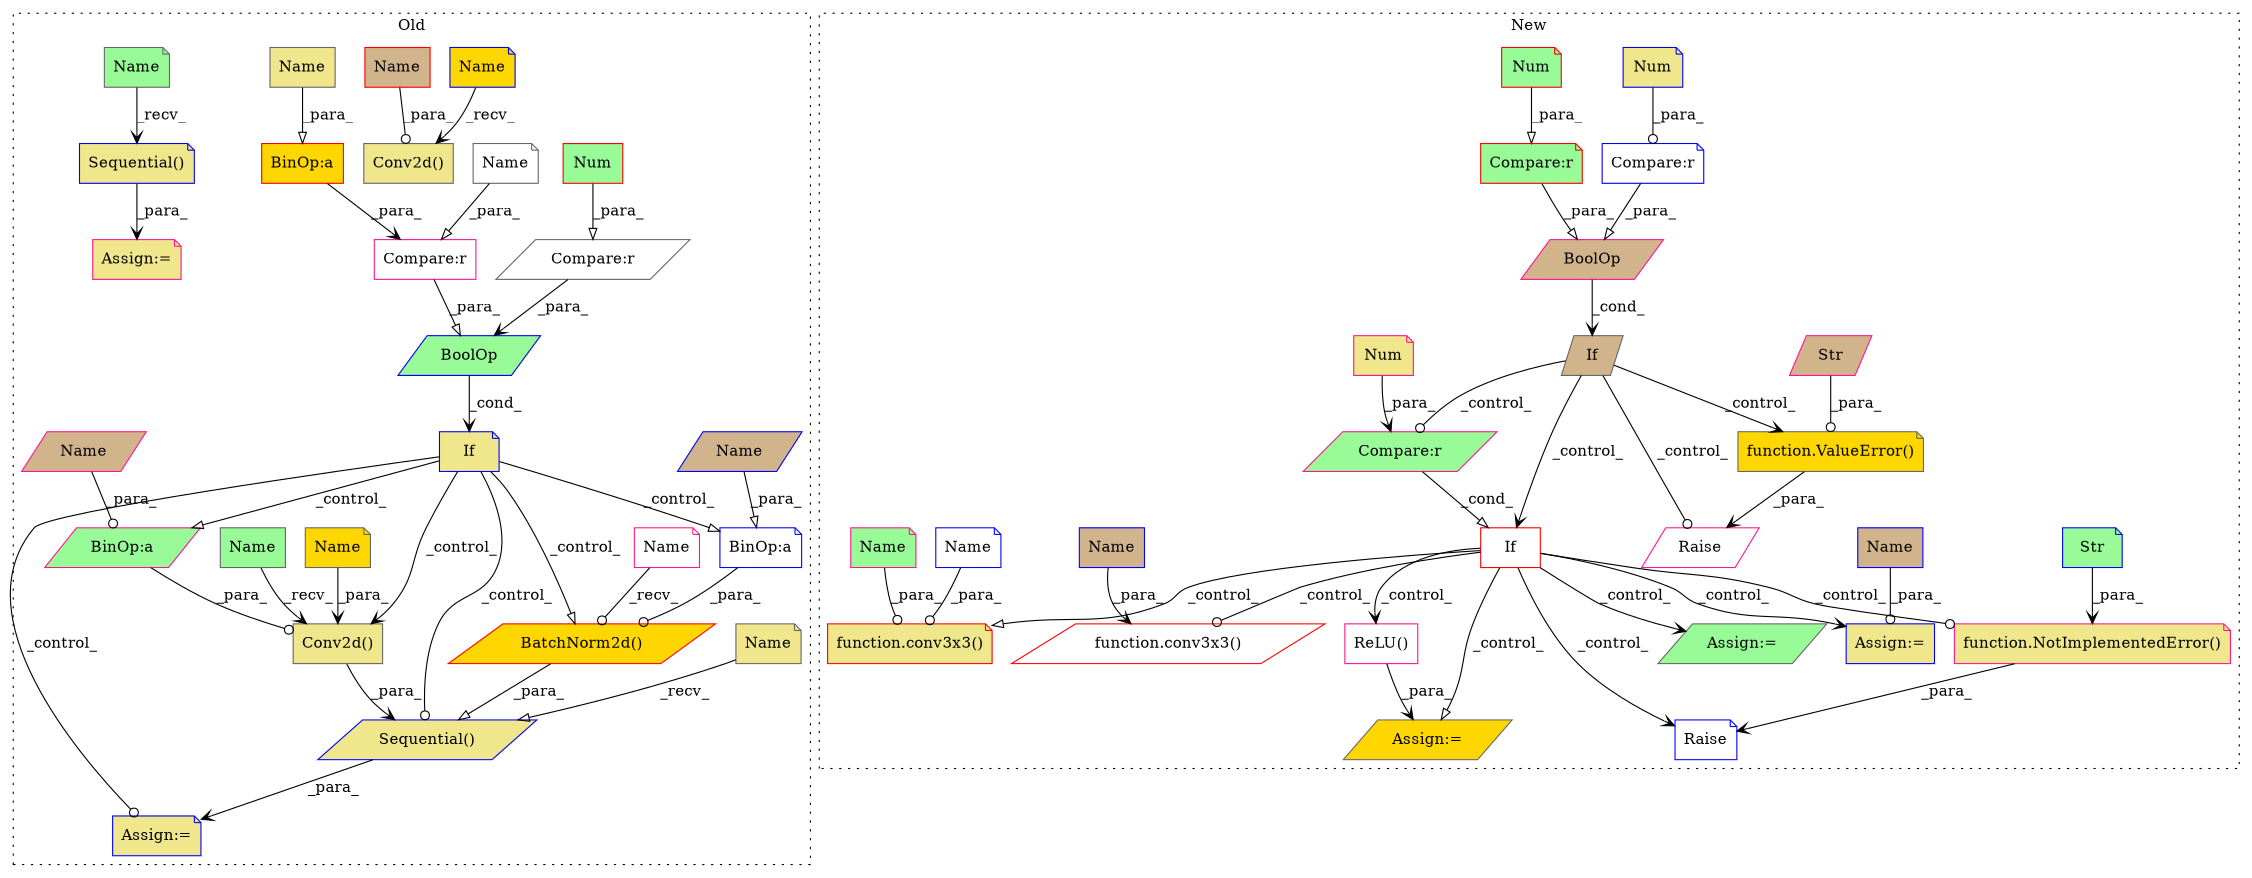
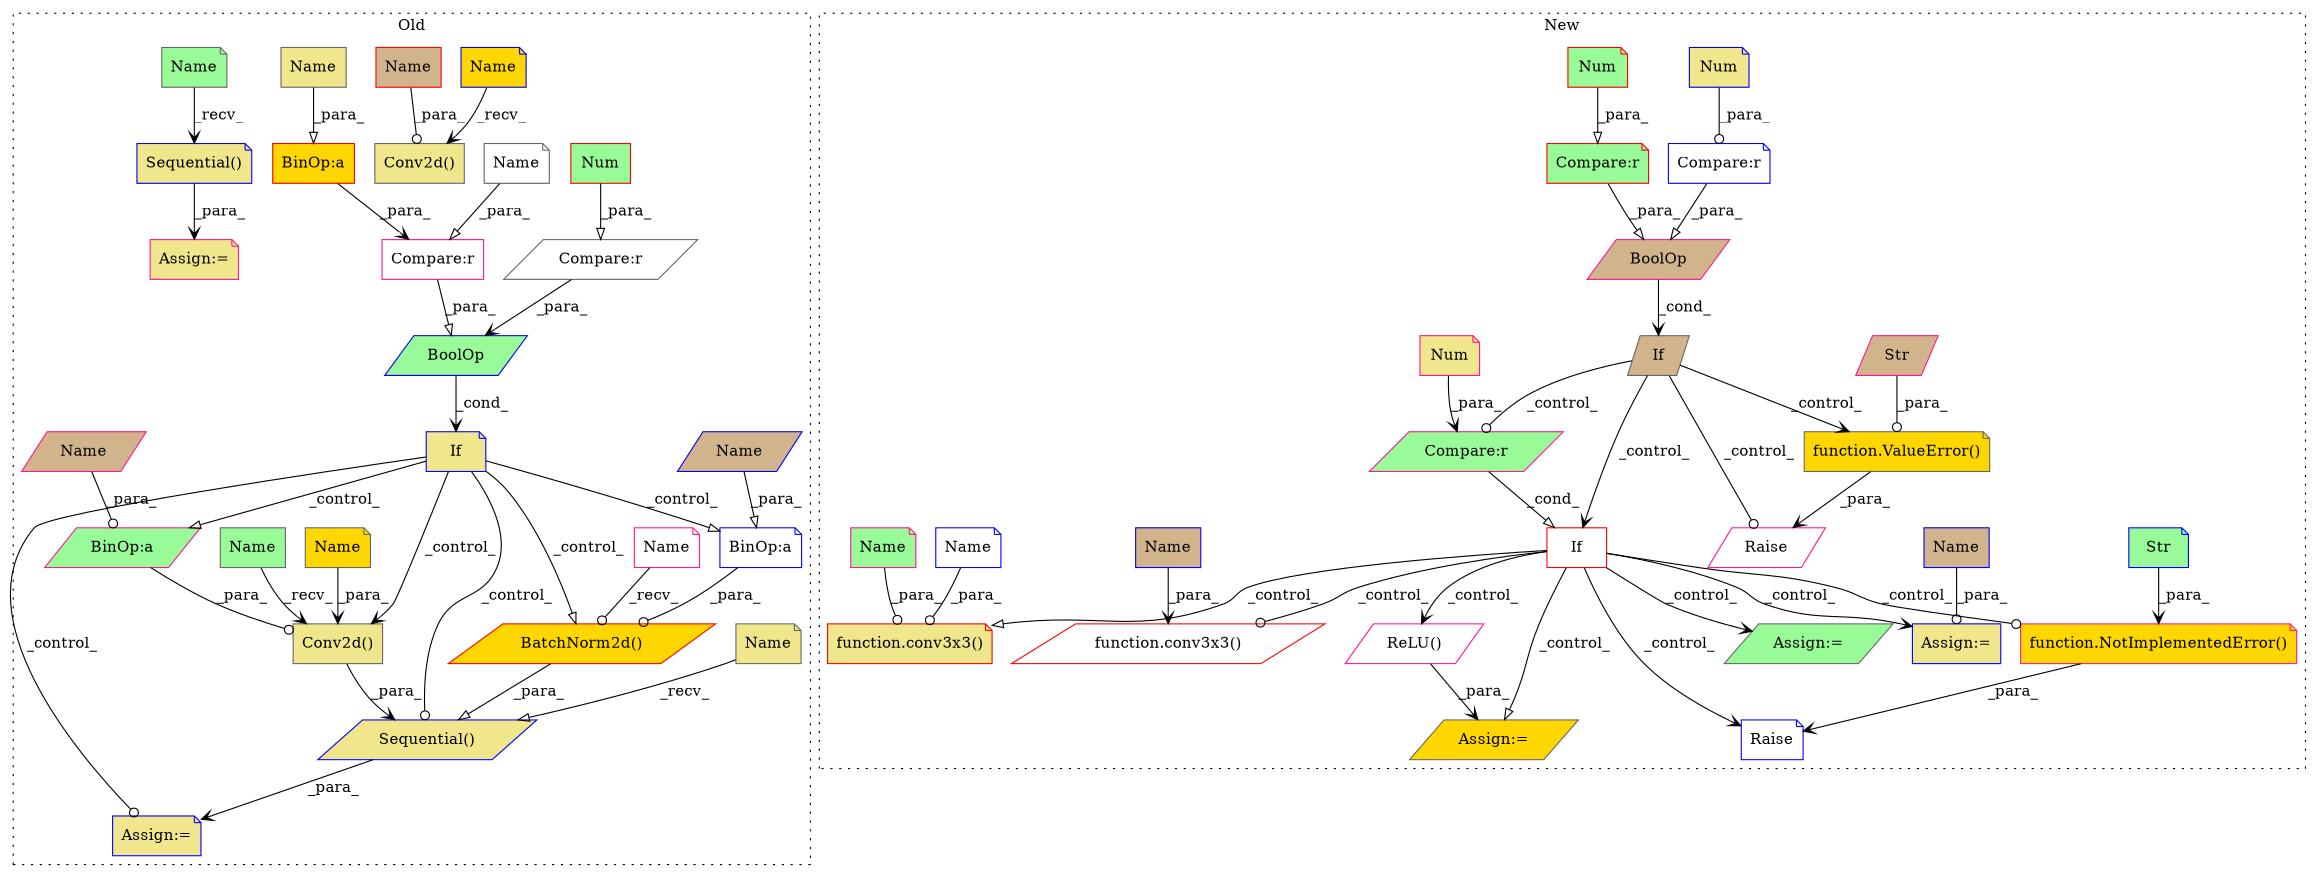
(1381, 644) -> (1414, 644)
(2092, 644) -> (2159, 644)
